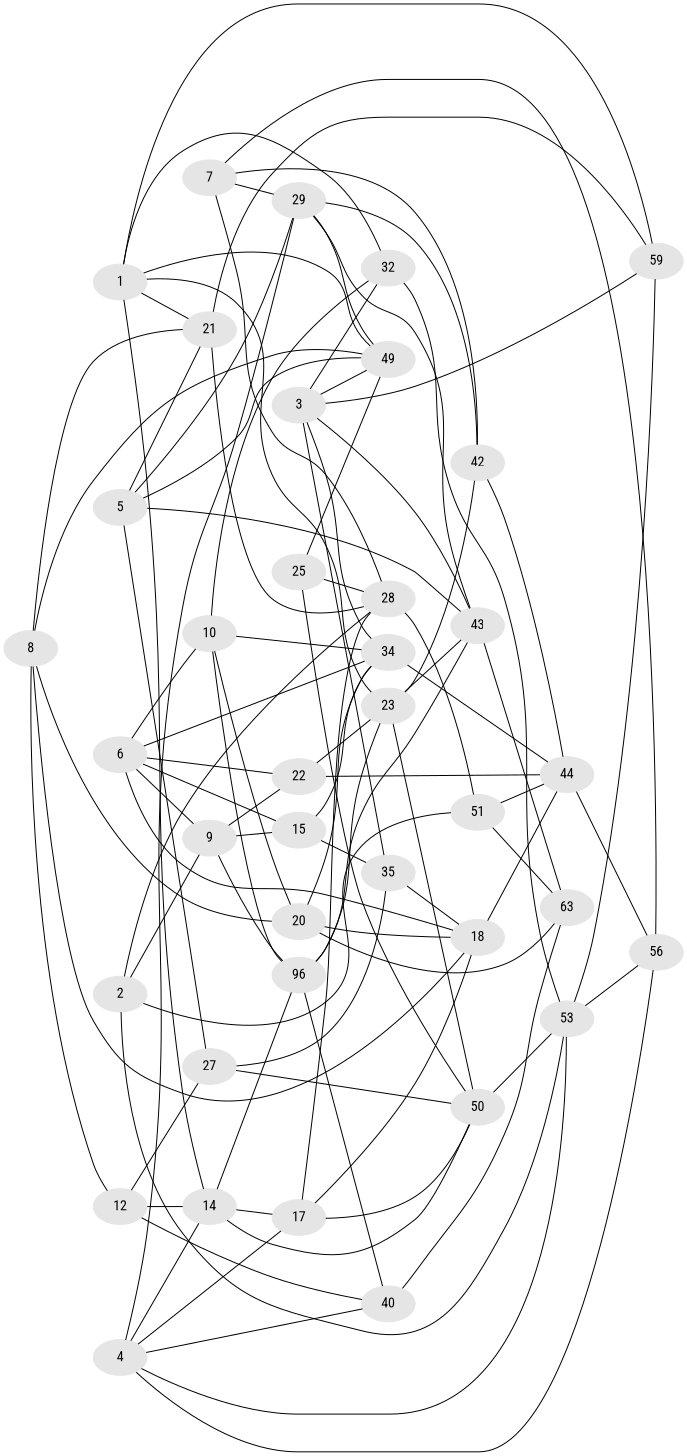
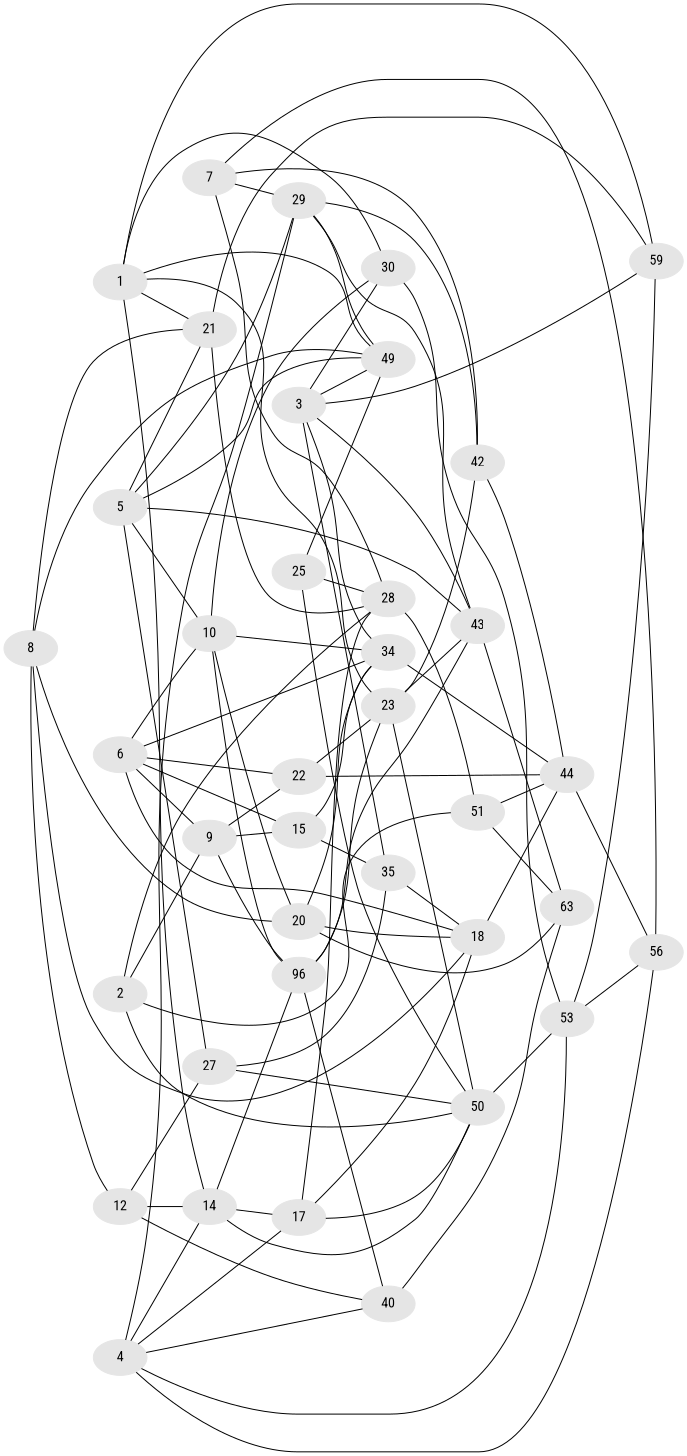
(388, 268) -> (388, 268)
none -> (165, 570)
(338, 1325) -> (265, 1121)
